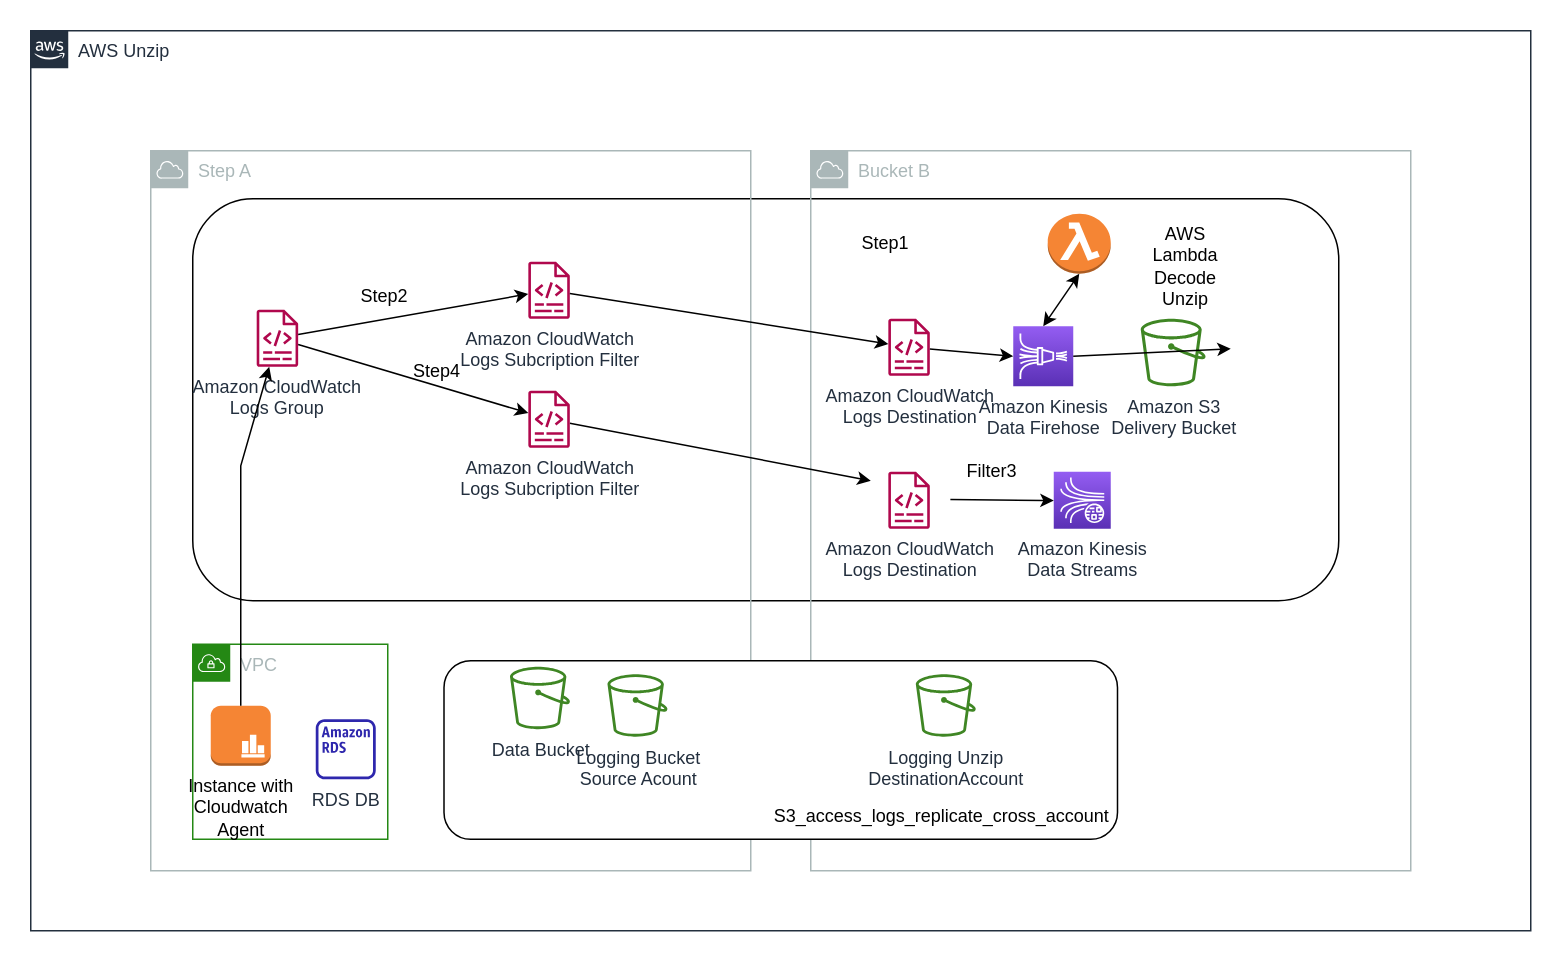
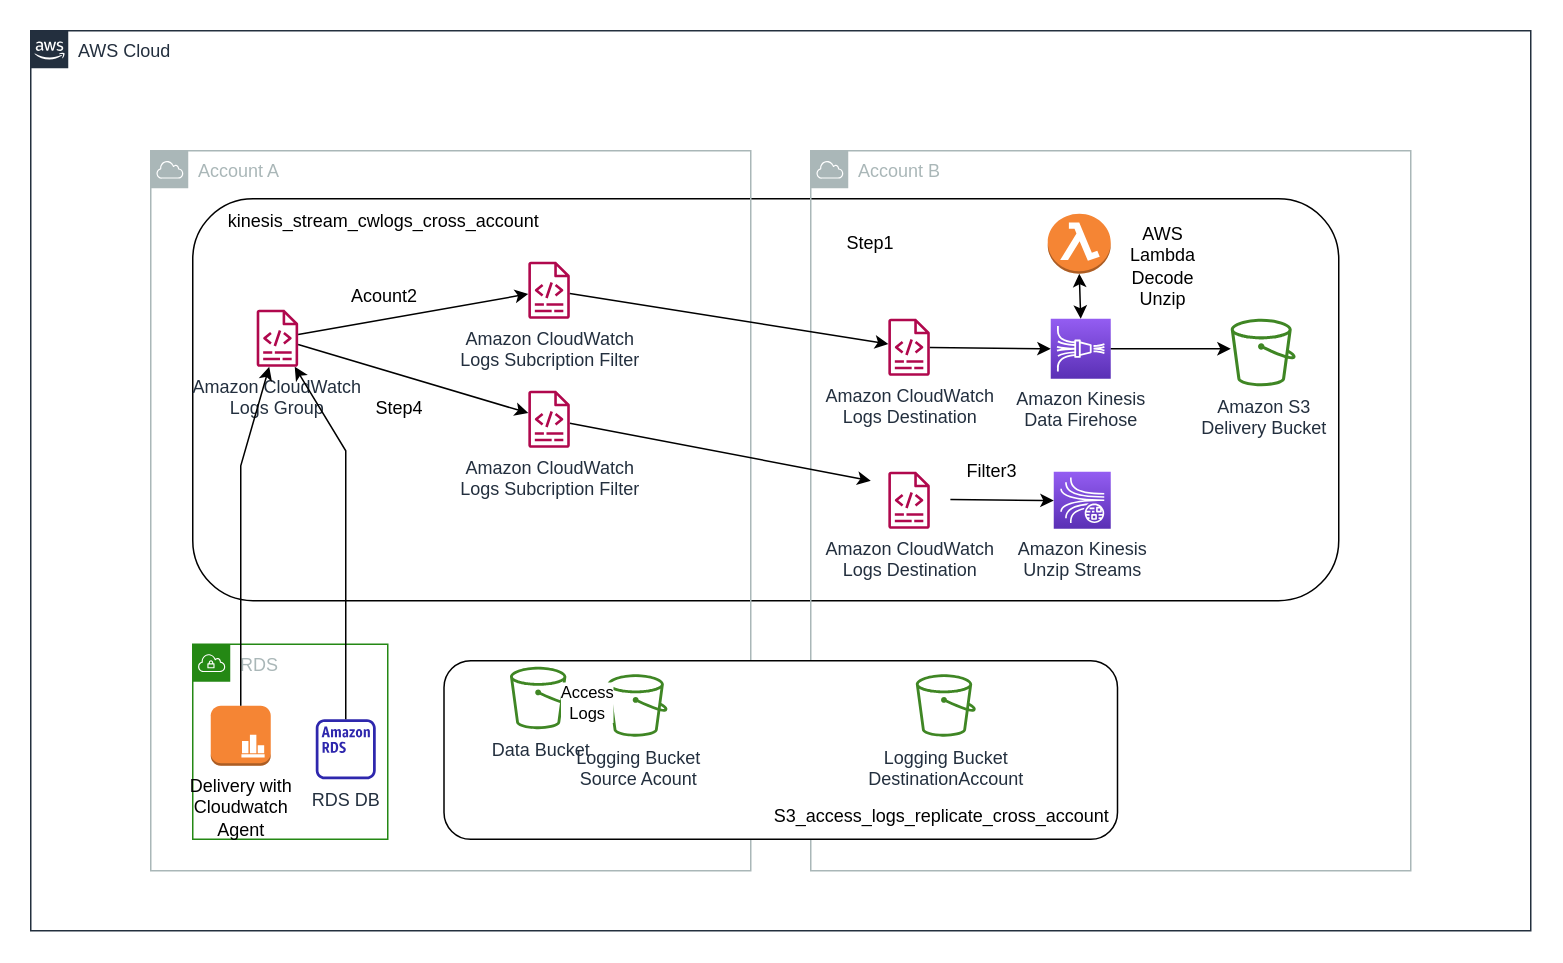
(119, 52) -> (119, 52)
(227, 172) -> (242, 172)
(897, 172) -> (902, 172)
none -> (384, 221)
(886, 244) -> (871, 244)
(1185, 266) -> (1163, 266)
(385, 296) -> (385, 296)
(1173, 353) -> (1263, 353)
(1043, 356) -> (1081, 349)
(437, 371) -> (399, 409)
none -> (346, 541)
(1083, 561) -> (1083, 561)
(256, 666) -> (256, 666)
none -> (570, 700)
(947, 769) -> (947, 769)
(242, 809) -> (242, 809)
